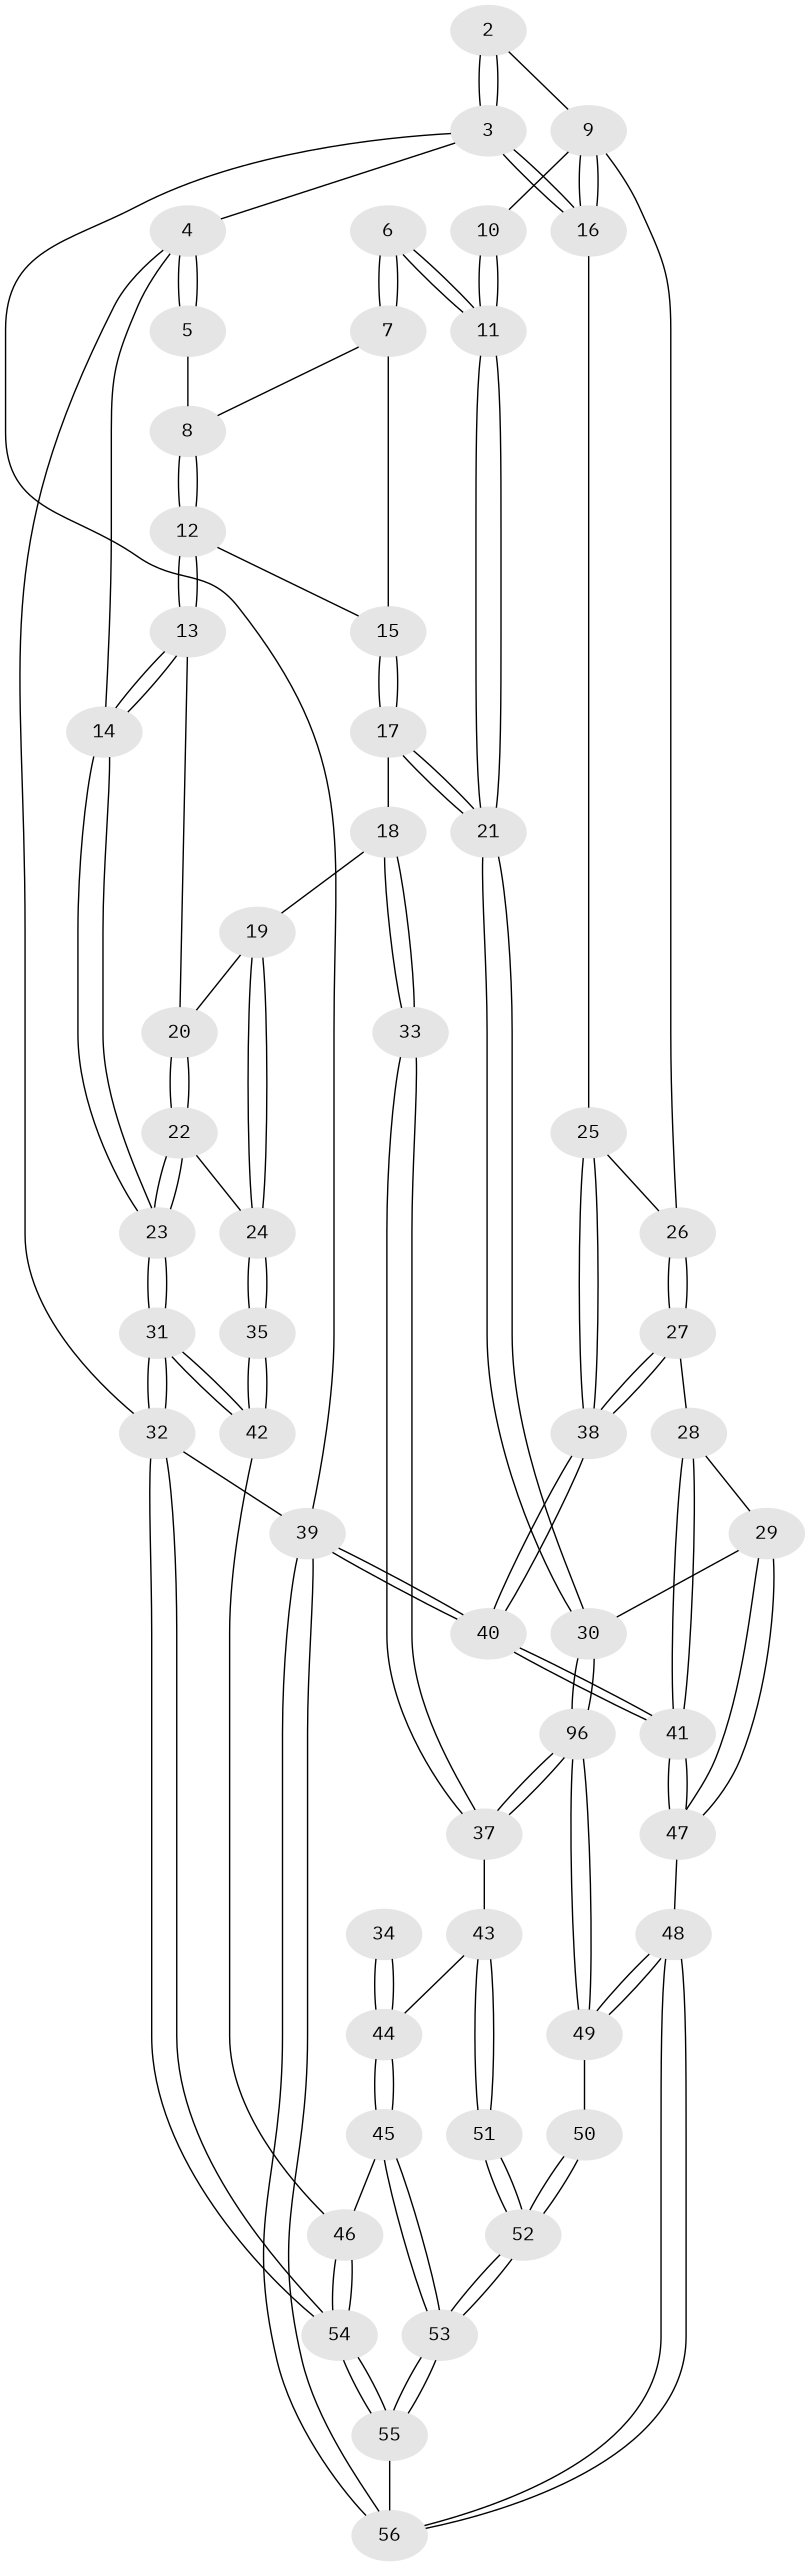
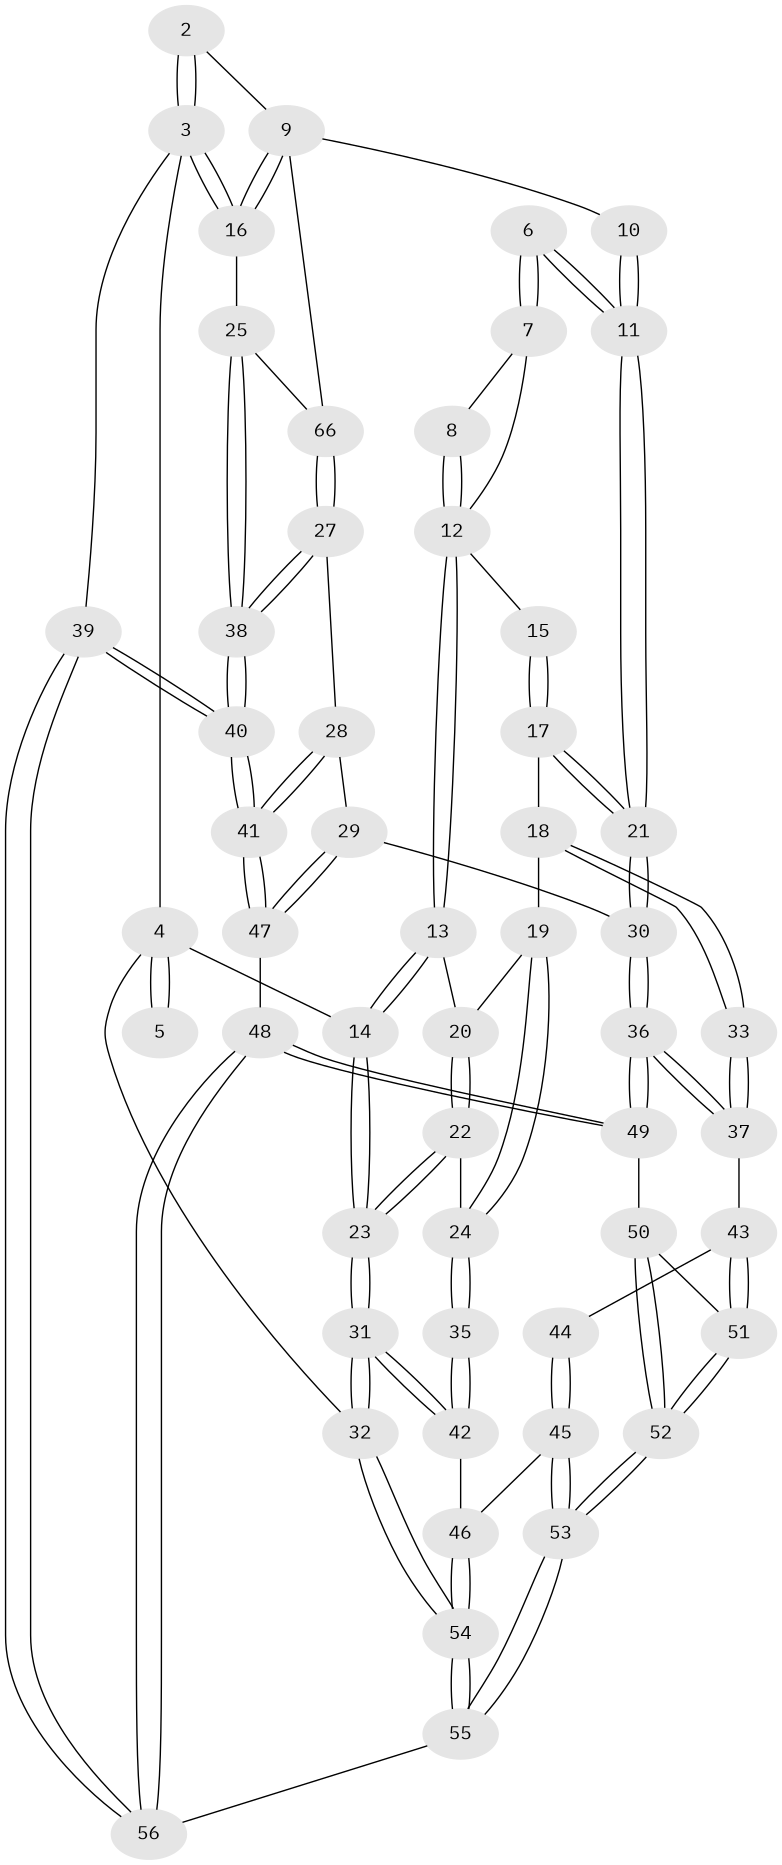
(188, 381) -> none
(388, 482) -> (510, 437)
(678, 1233) -> (326, 431)
none -> (689, 1283)
(233, 1484) -> none
(578, 1734) -> (639, 1033)
(384, 1934) -> none
